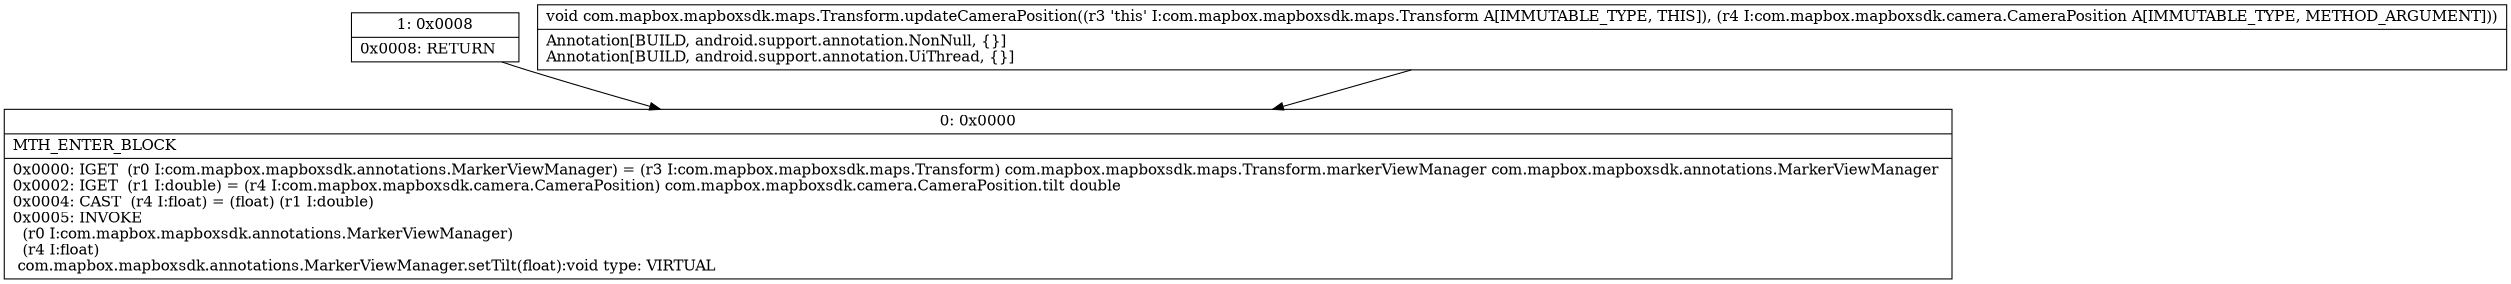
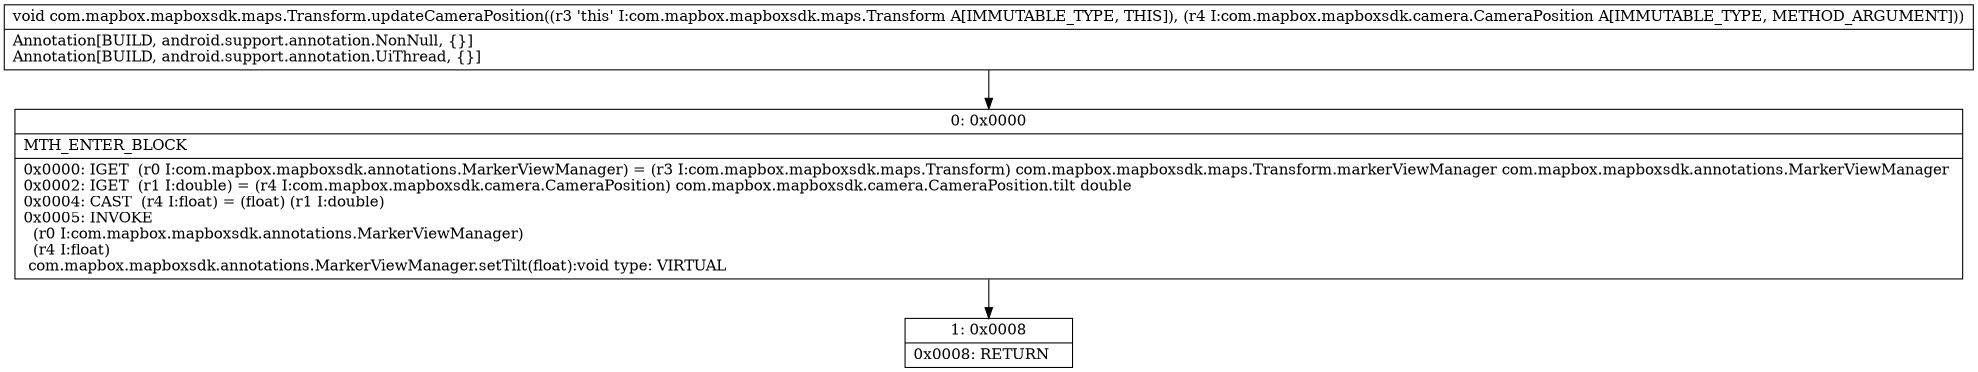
(576, 85) -> (989, 293)
